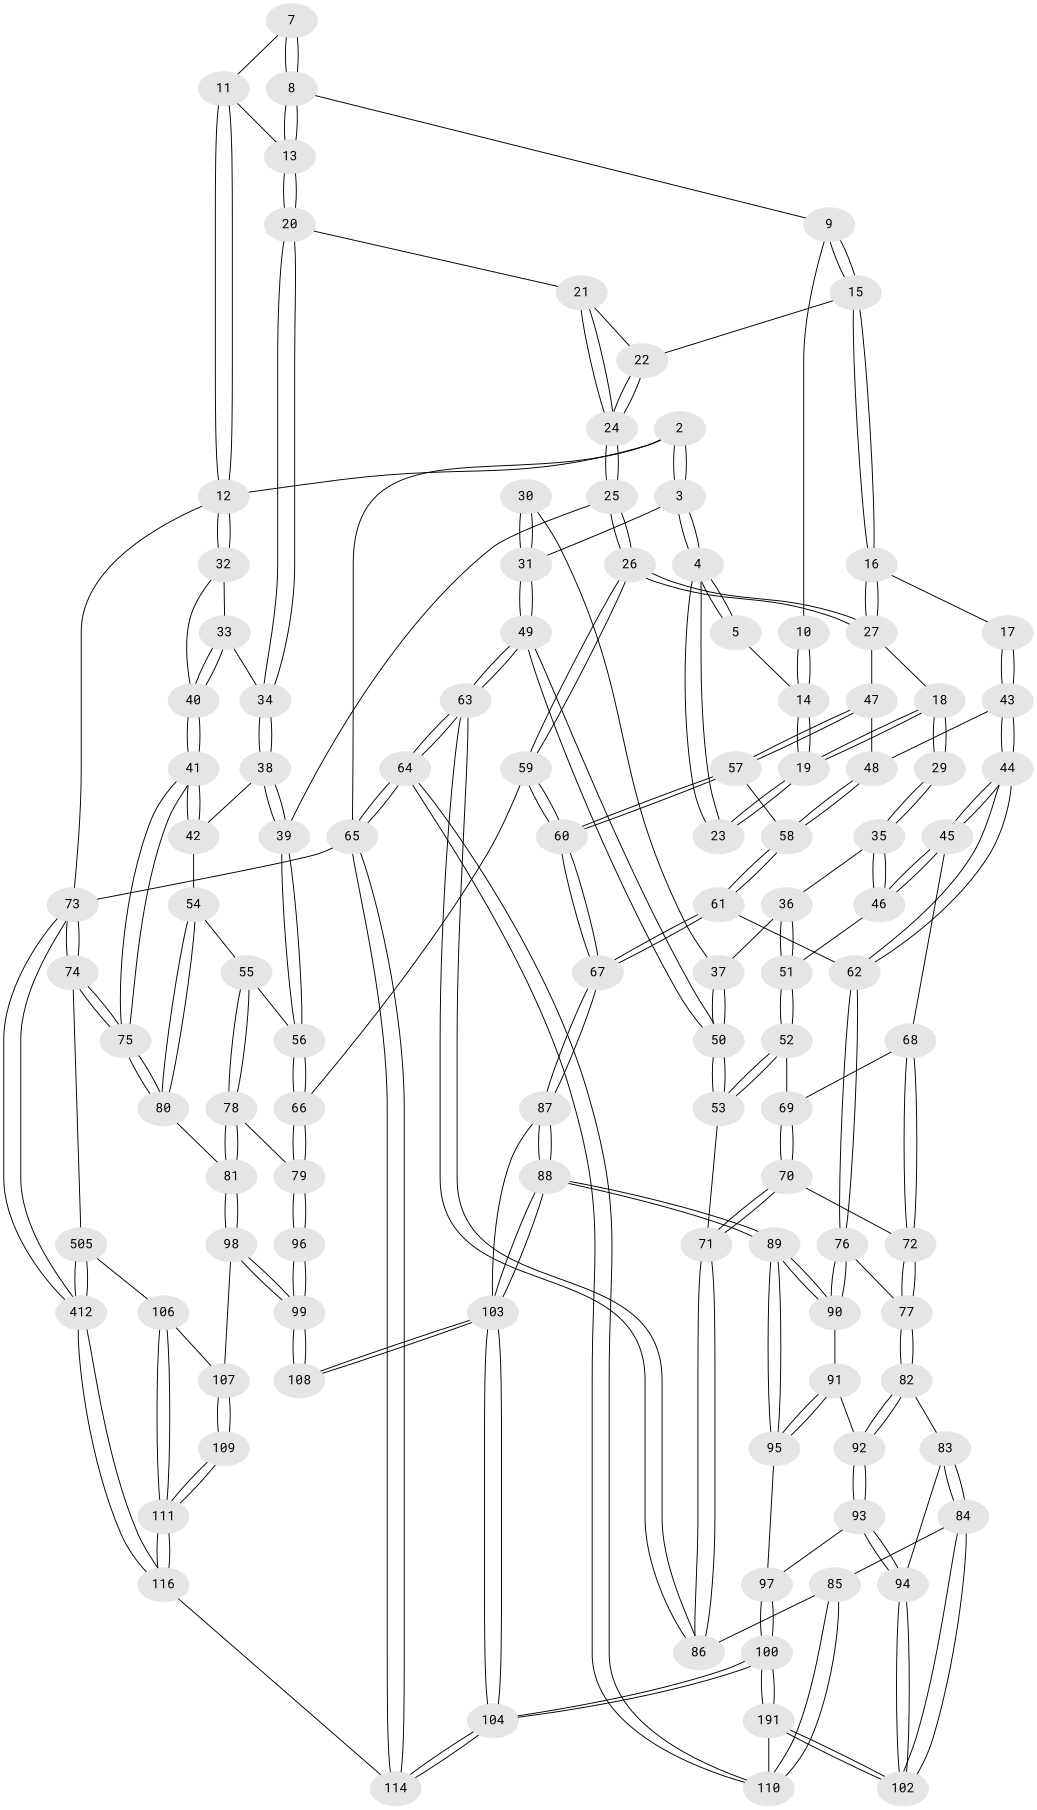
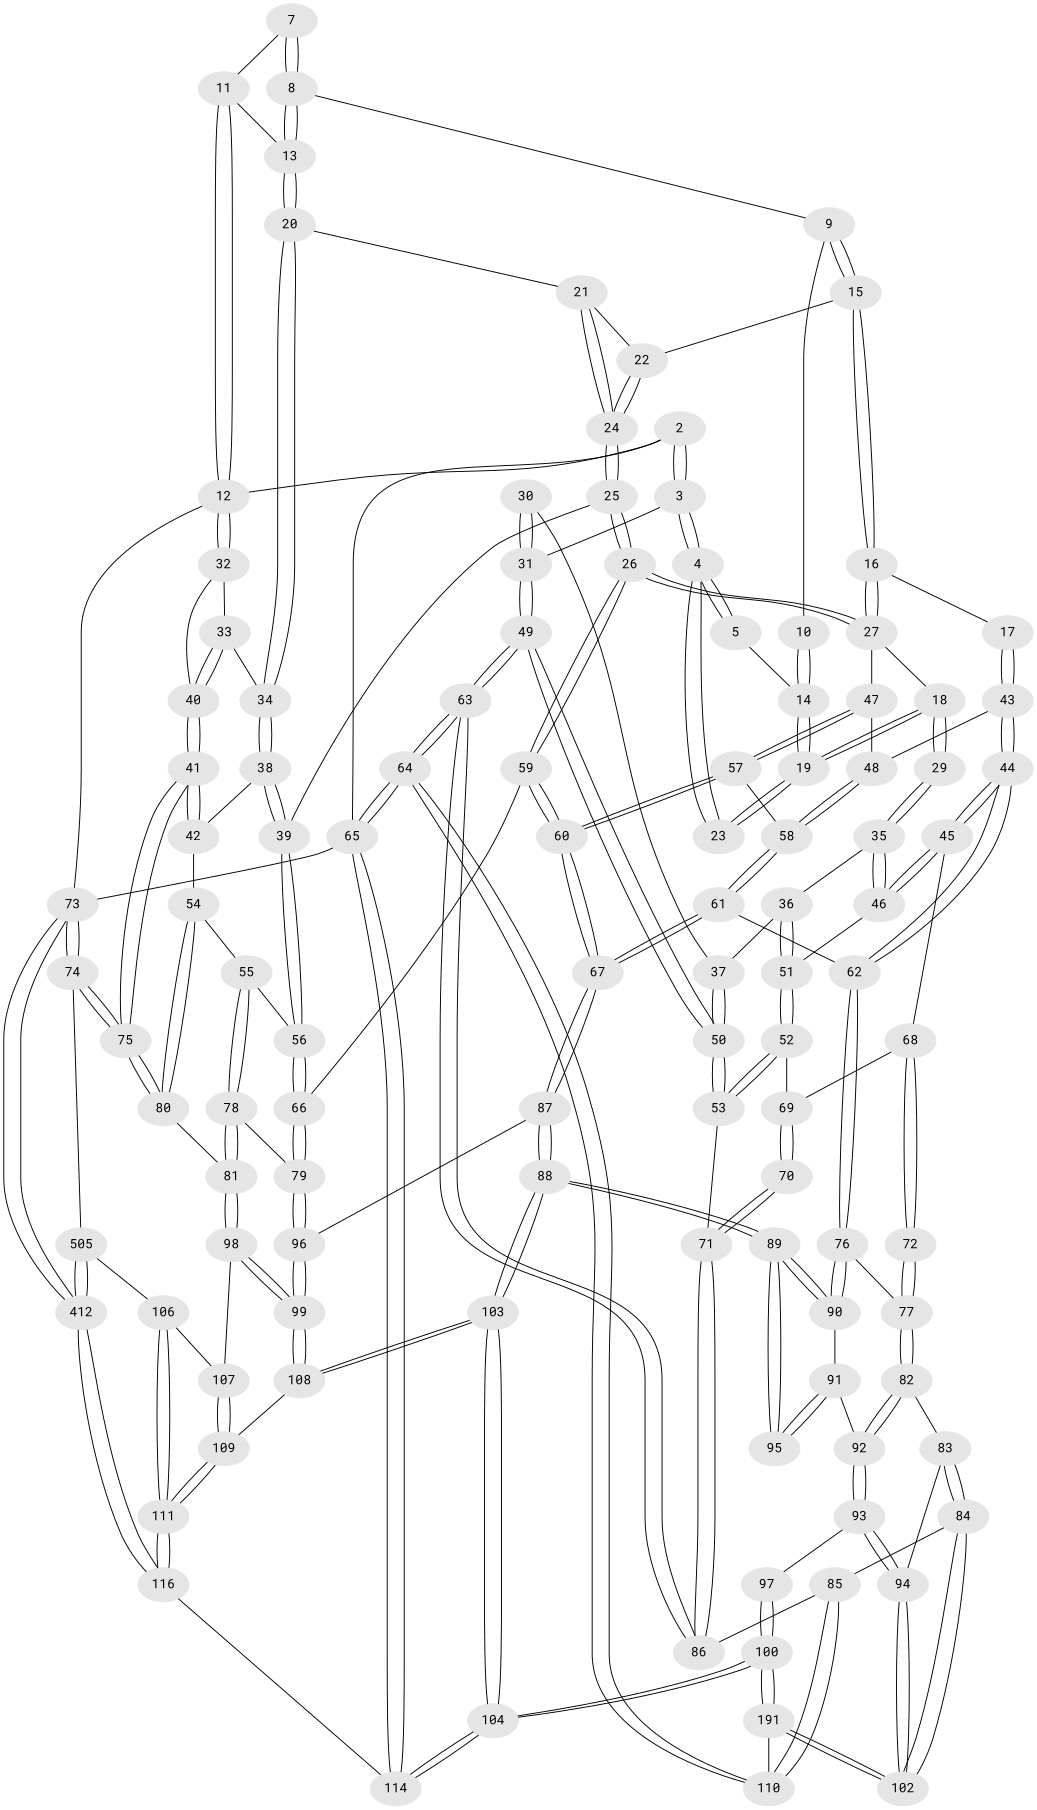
(499, 1206) -> (422, 1177)
(855, 1214) -> none
none -> (262, 1415)
(771, 1517) -> none
